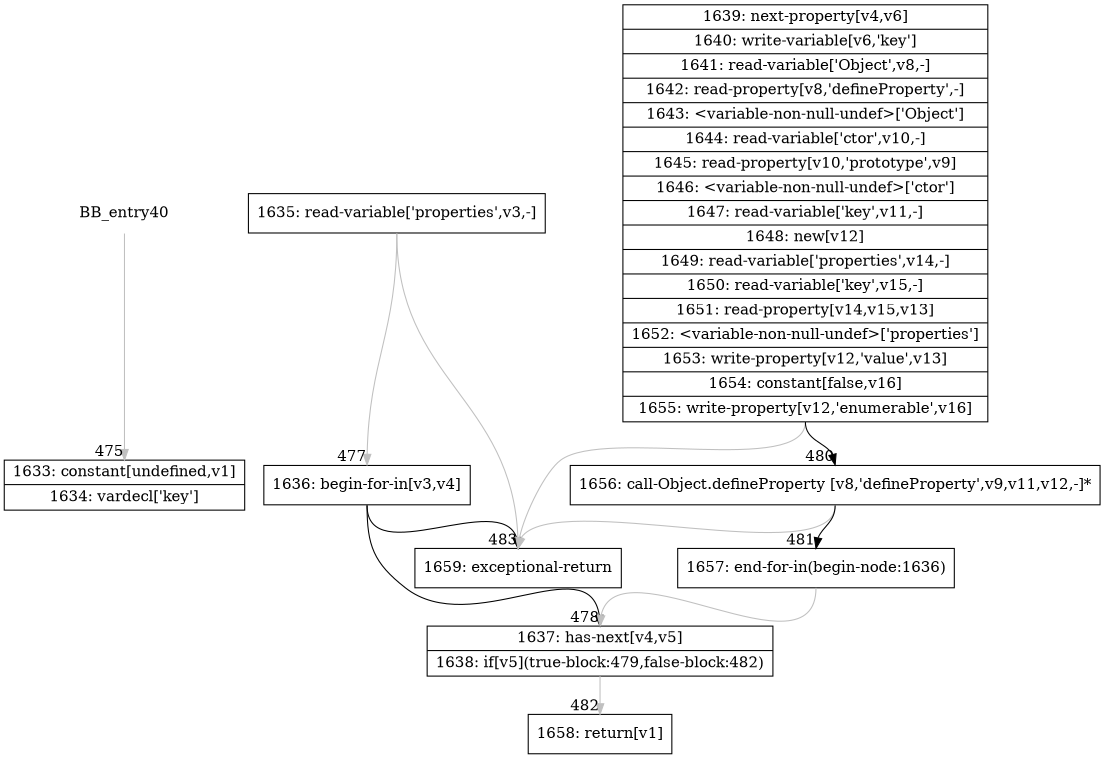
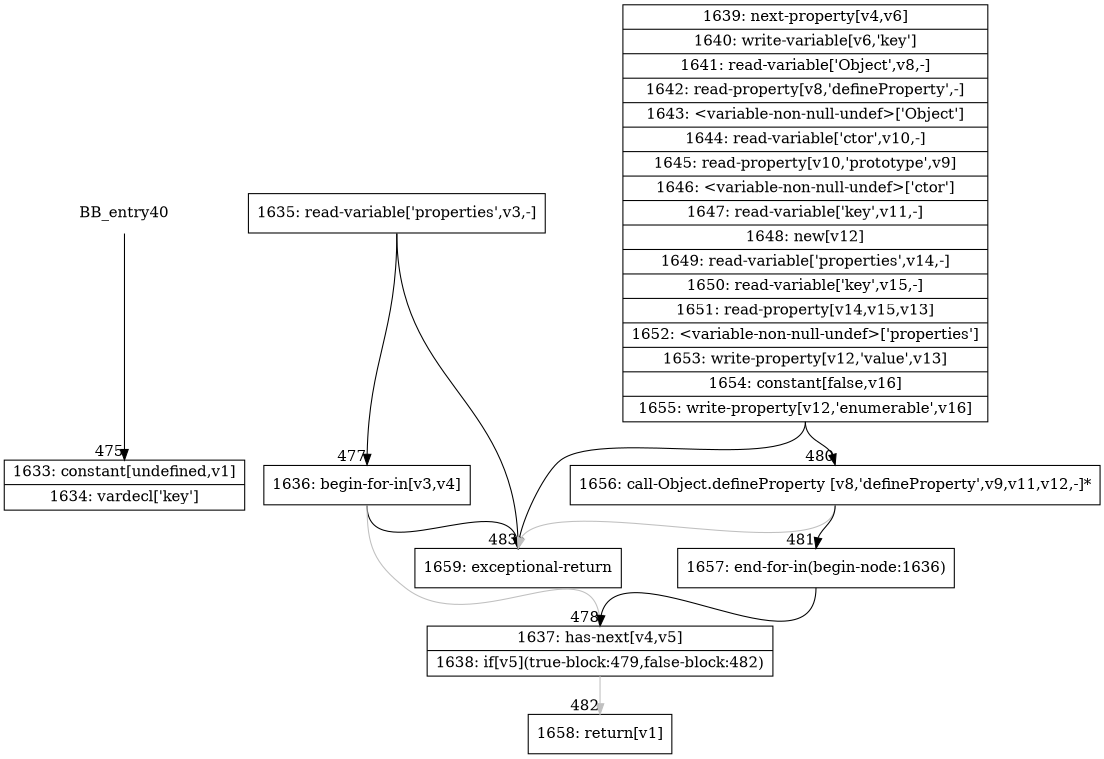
(124, 341) -> (124, 341)
(383, 344) -> (383, 344)
(454, 387) -> (454, 387)
(643, 448) -> (643, 448)
(460, 604) -> (460, 604)
(713, 608) -> (713, 608)
